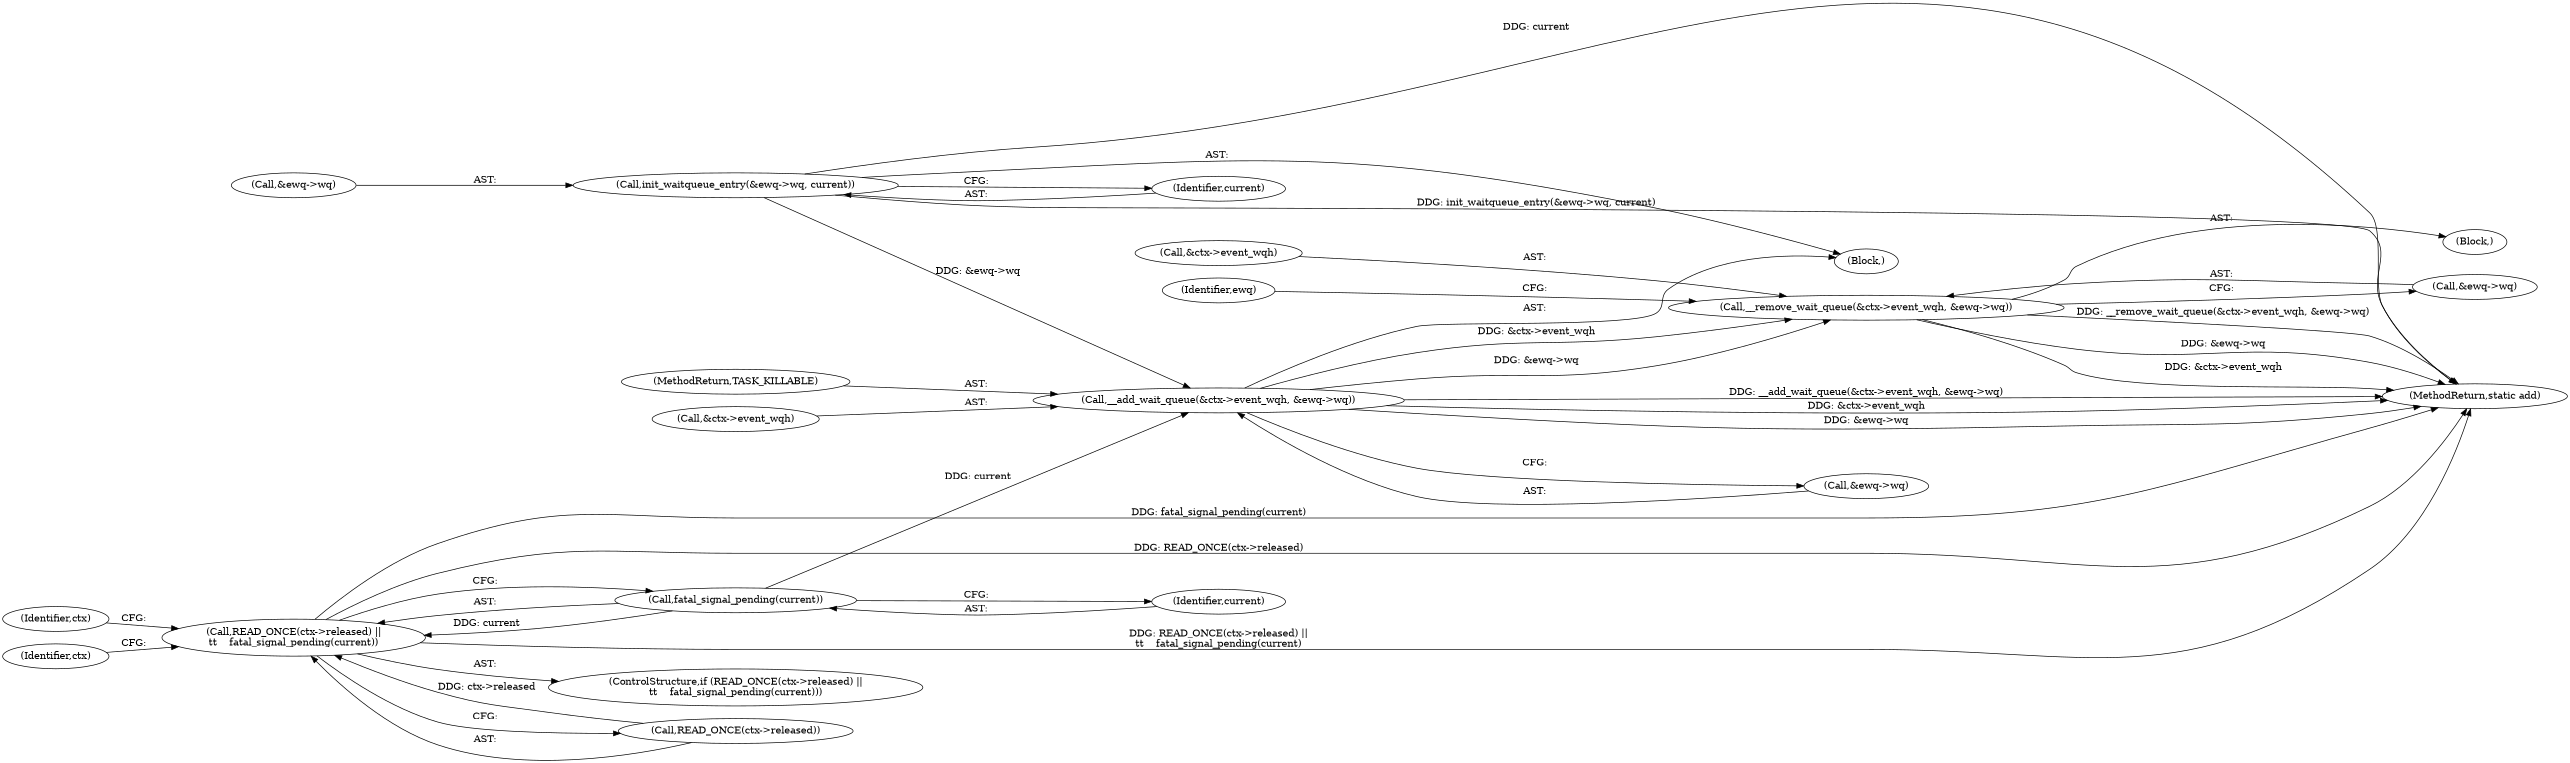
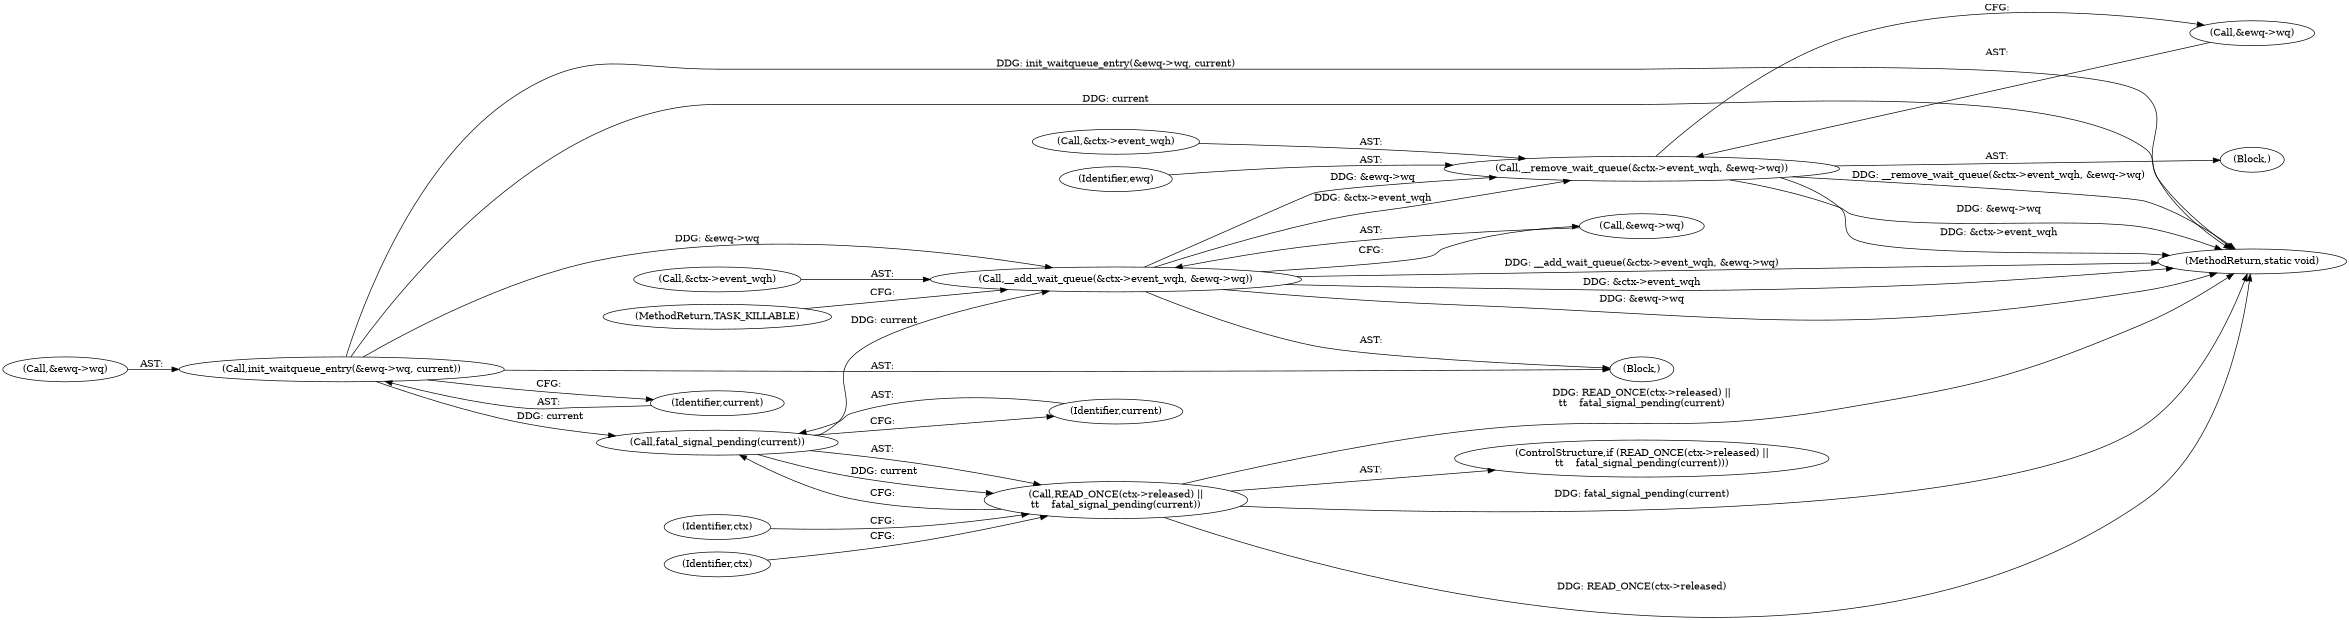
(1536, 289) -> (1373, 160)
(978, 384) -> (884, 293)
(2475, 396) -> (2252, 261)
none -> (491, 416)
(736, 731) -> none
